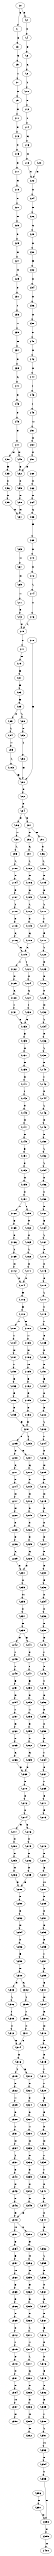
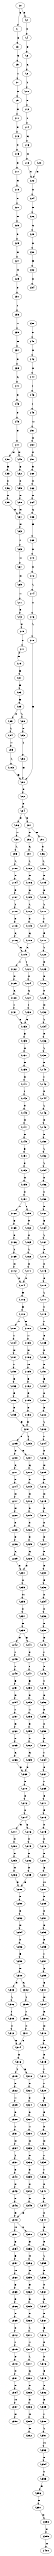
(32, 306) -> none
(27, 466) -> (32, 466)
none -> (20, 531)
(27, 623) -> (32, 628)
(21, 656) -> (18, 657)
none -> (43, 1832)
none -> (43, 2241)
(46, 2499) -> (41, 2485)
